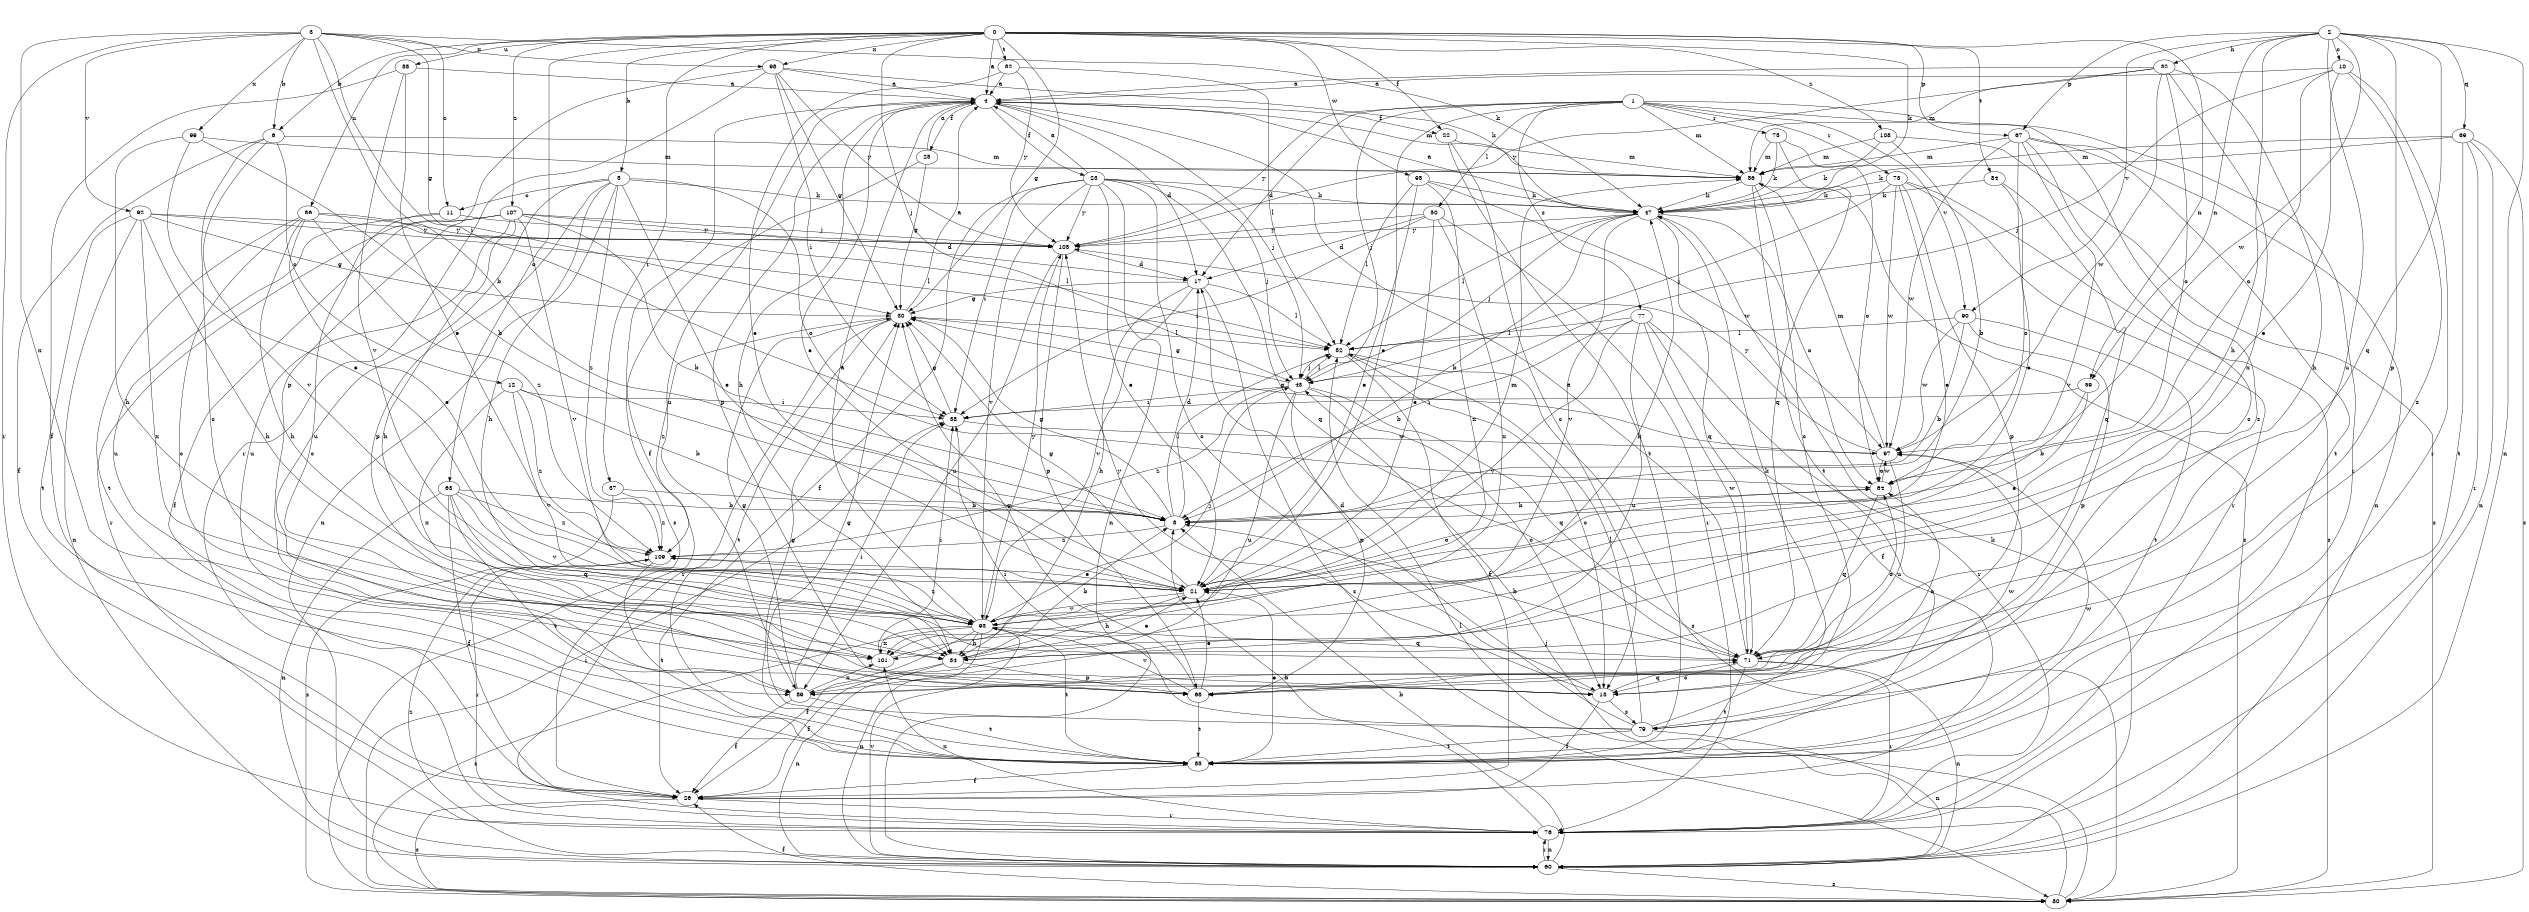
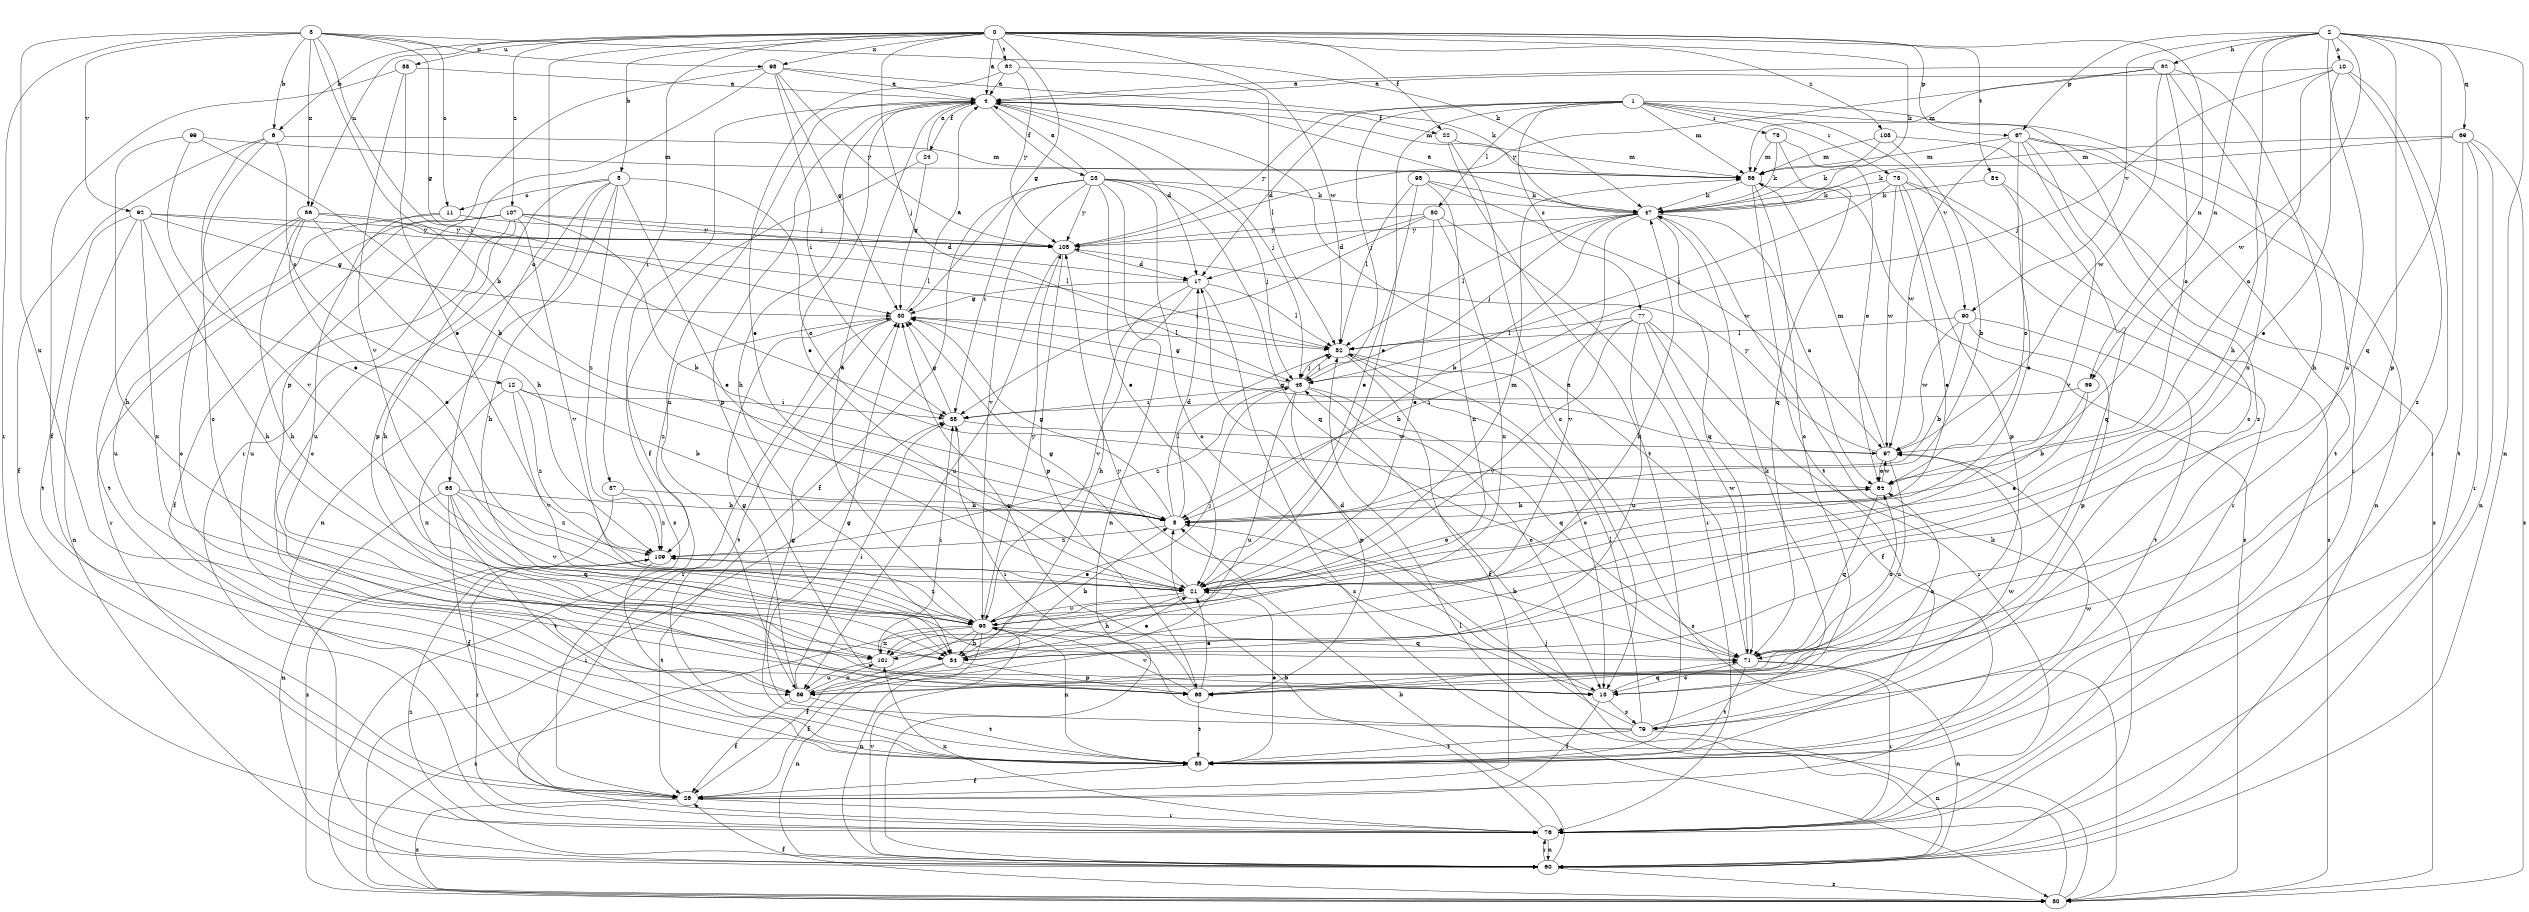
(1296, 48) -> (1277, 100)
(252, 82) -> (308, 121)
(927, 157) -> (927, 157)
(1131, 204) -> none
(539, 385) -> (539, 385)
none -> (832, 673)
(1067, 695) -> (1067, 695)
